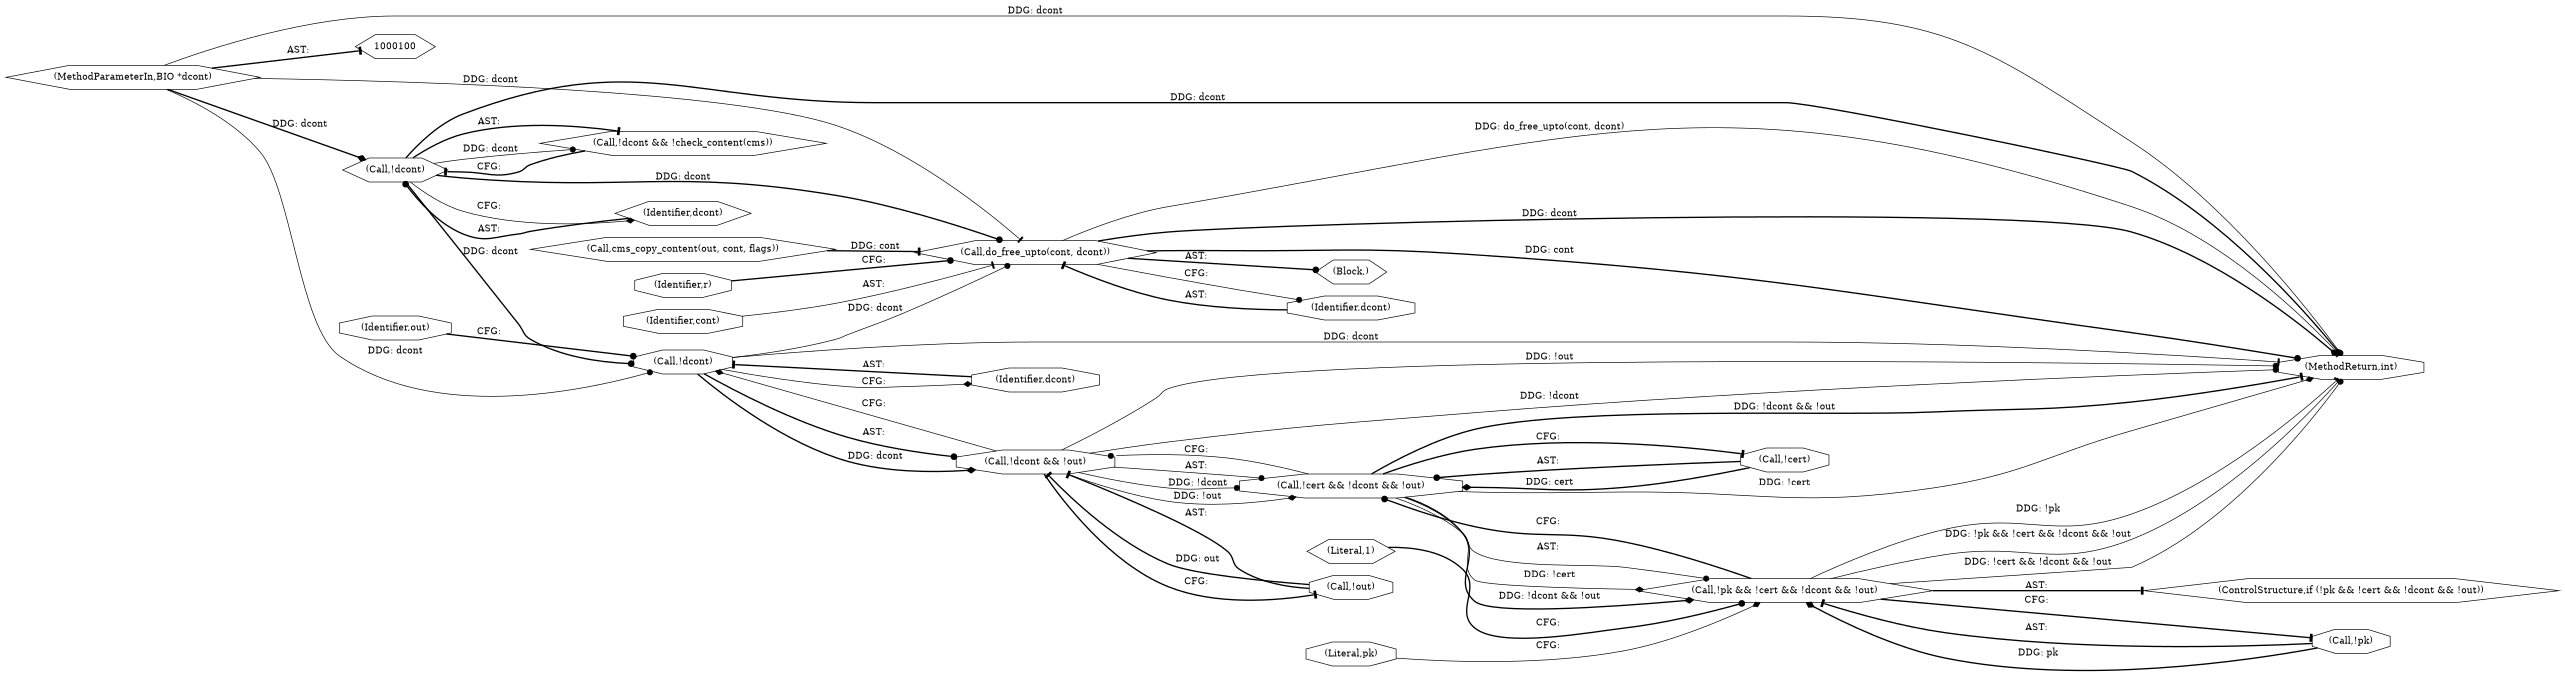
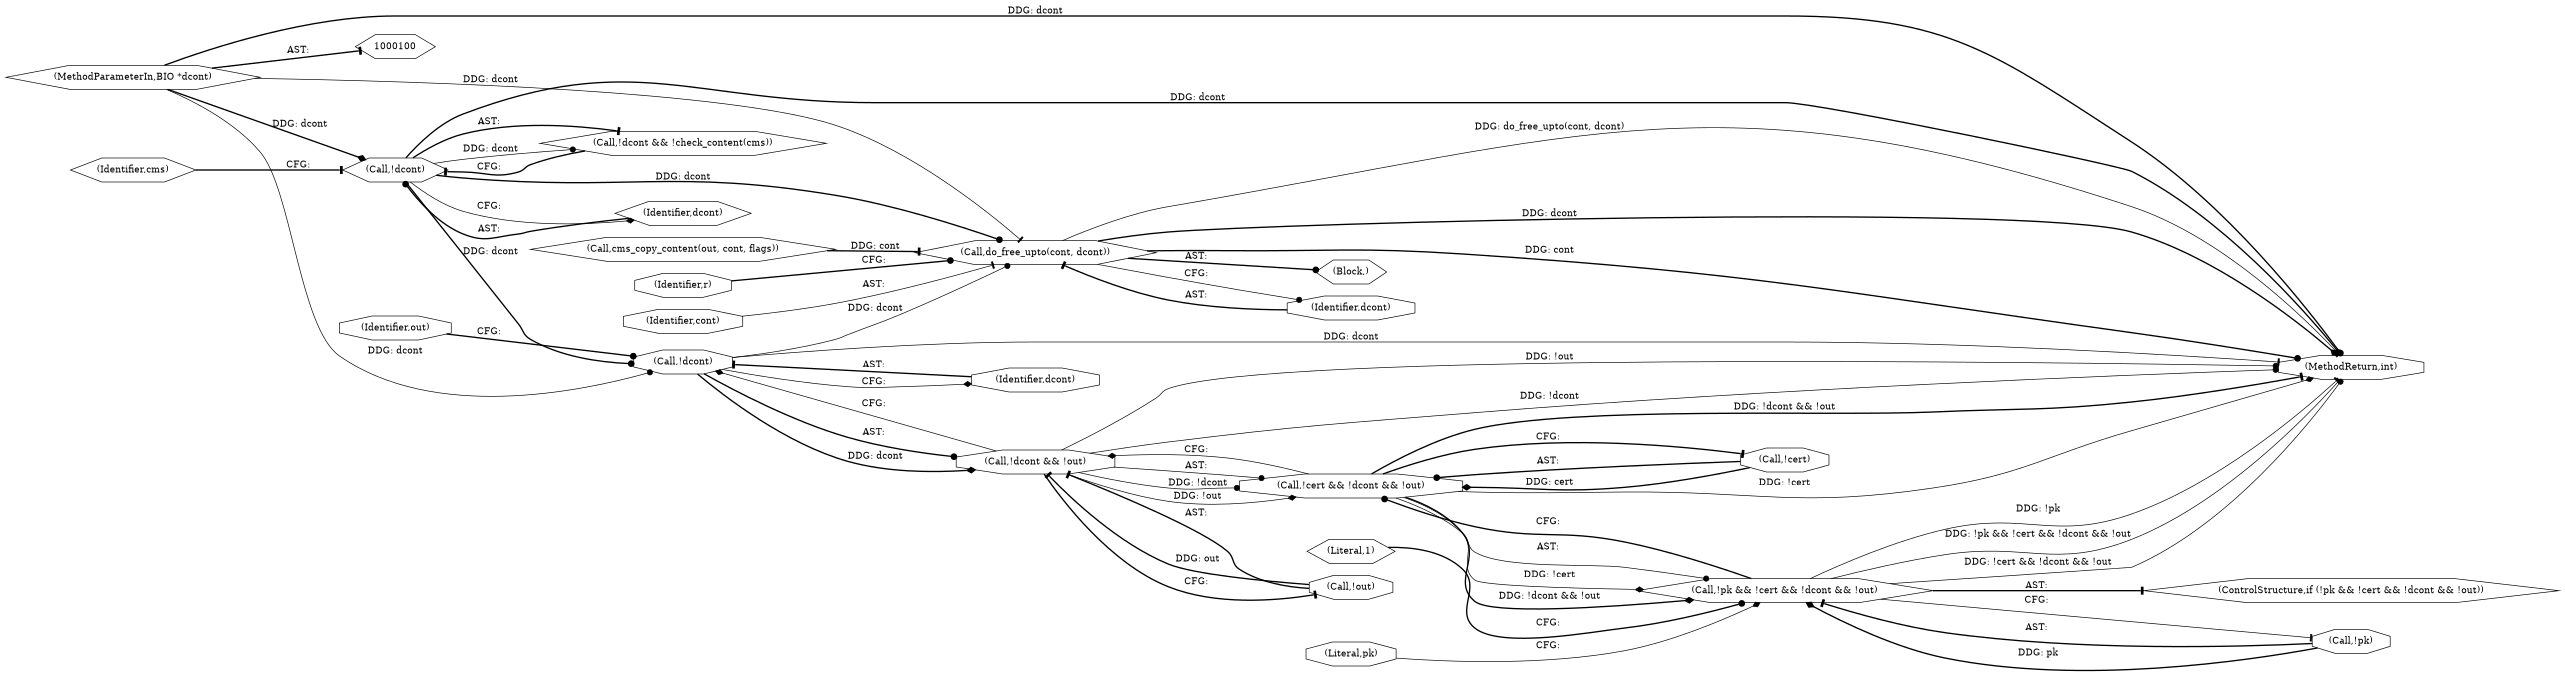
(1308, 16) -> (1308, 16)
none -> (133, 170)
(1213, 457) -> (1213, 457)
(2095, 618) -> (2095, 618)
